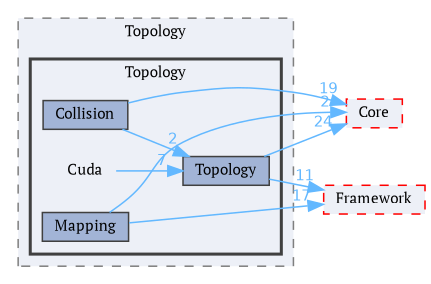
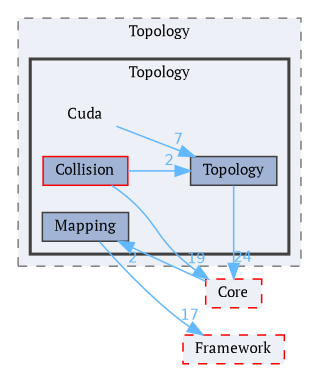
(85, 115) -> (85, 171)
(206, 132) -> (169, 265)
(289, 183) -> none
